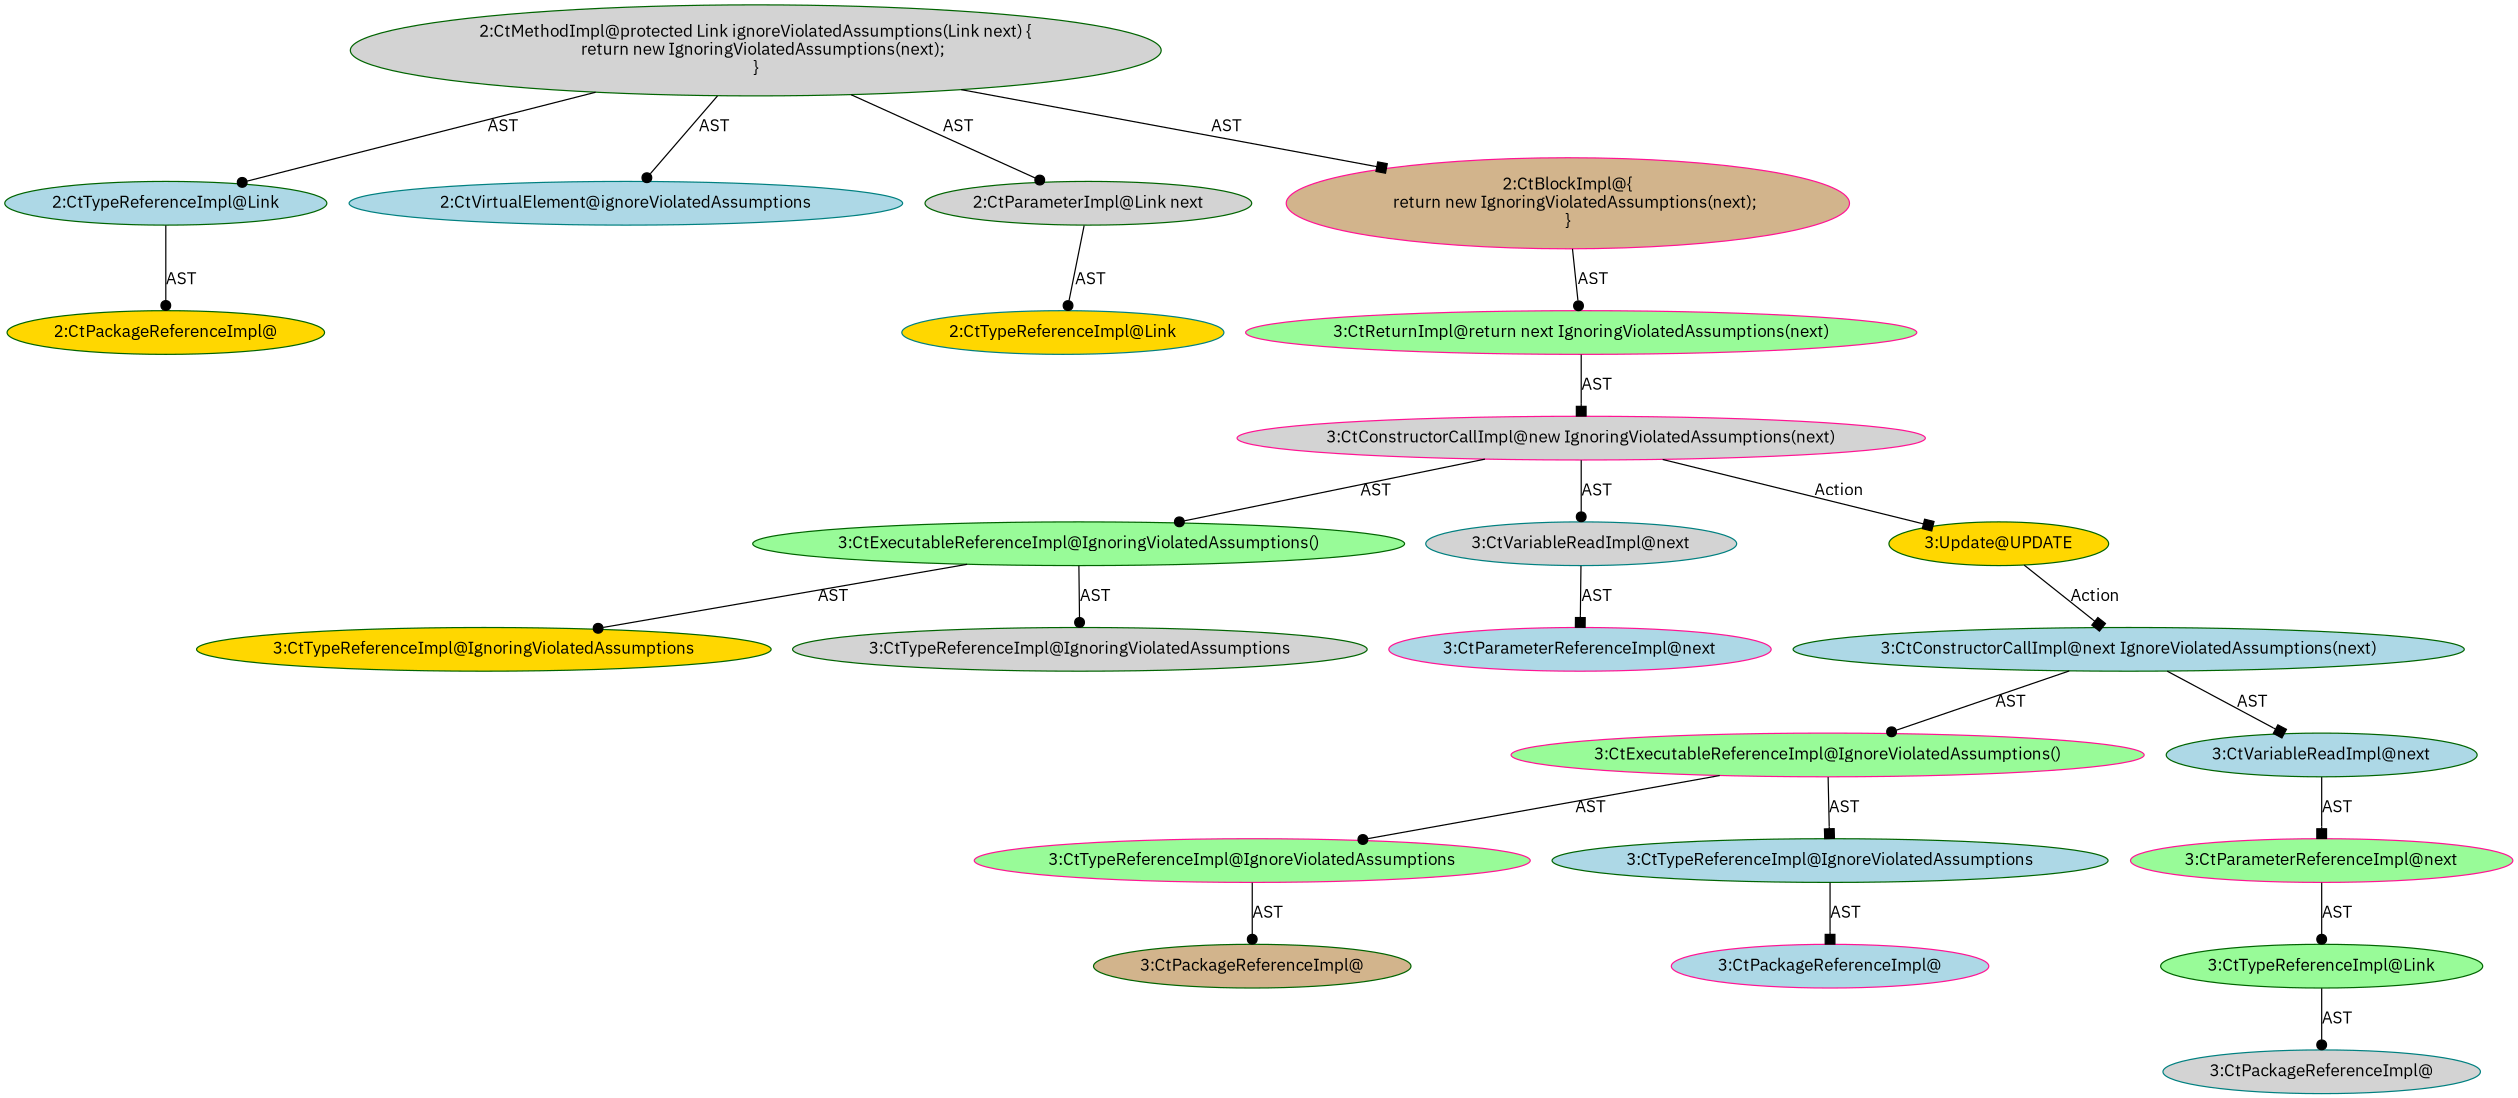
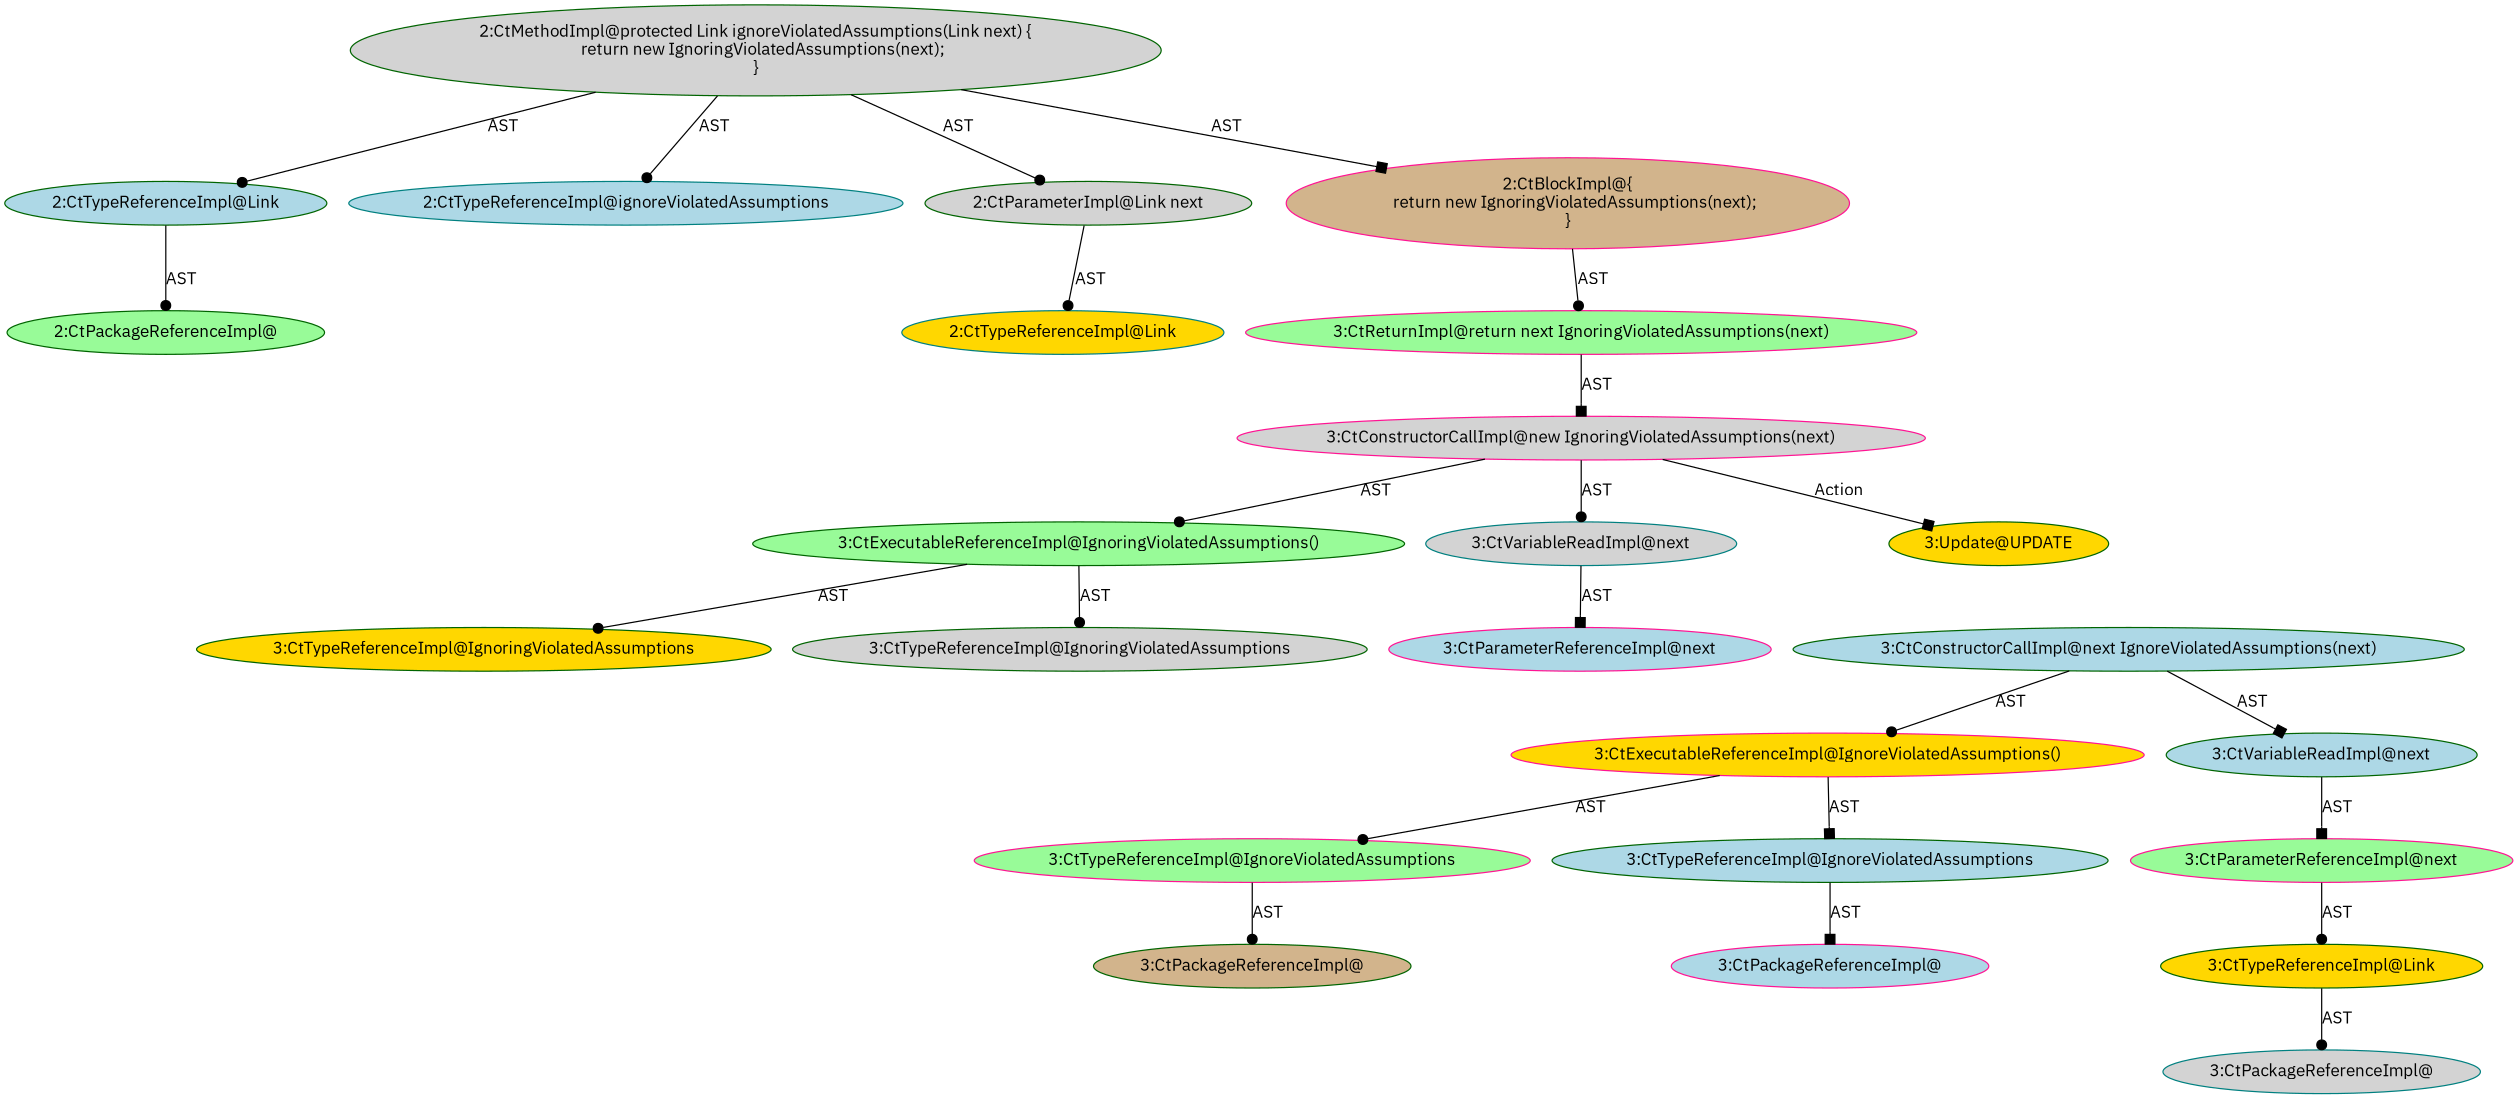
(626, 203) -> (626, 203)
(166, 333) -> (166, 333)
(2059, 592) -> none
(1828, 755) -> (1828, 755)
(2322, 966) -> (2322, 966)
